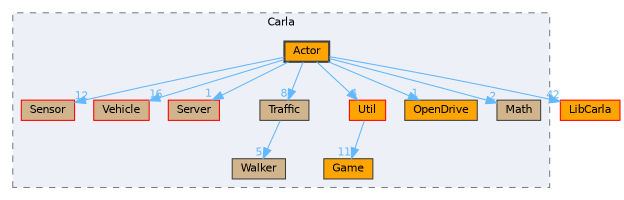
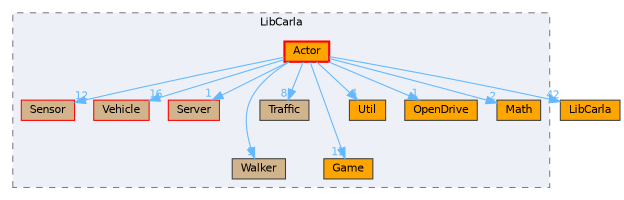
(281, 23) -> (281, 23)
(307, 52) -> (307, 52)
(368, 110) -> (368, 110)
(519, 110) -> (519, 110)
(590, 110) -> (590, 110)
(360, 134) -> (326, 105)
(274, 135) -> (252, 97)
